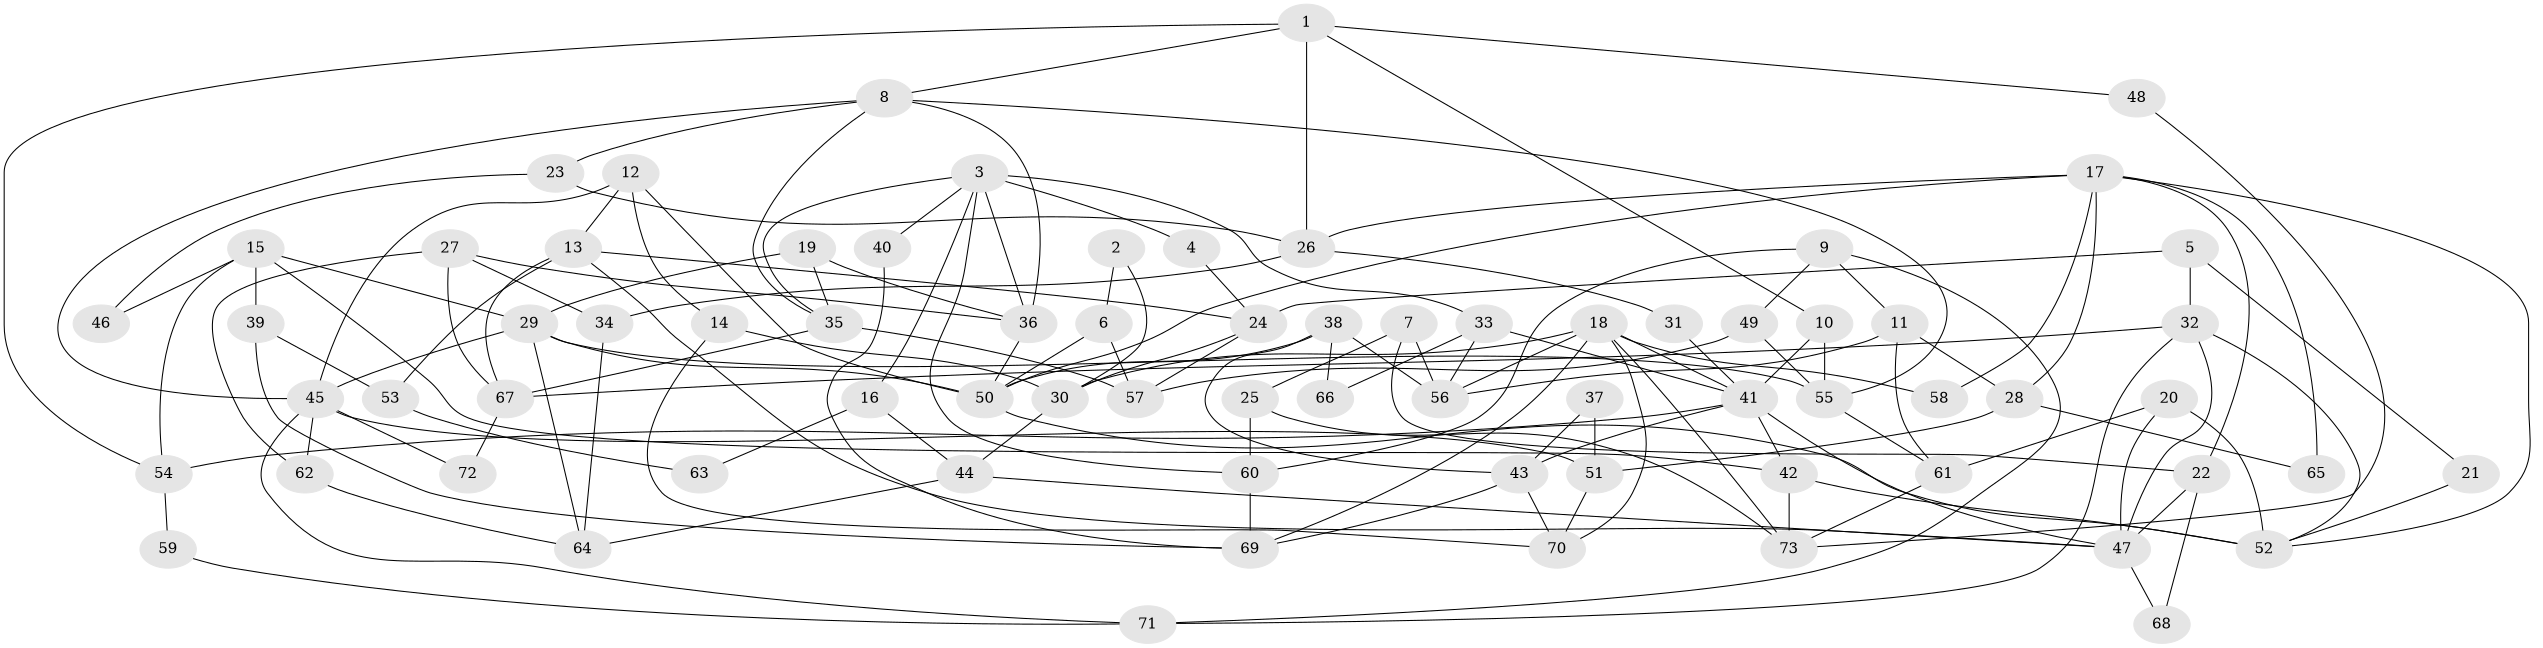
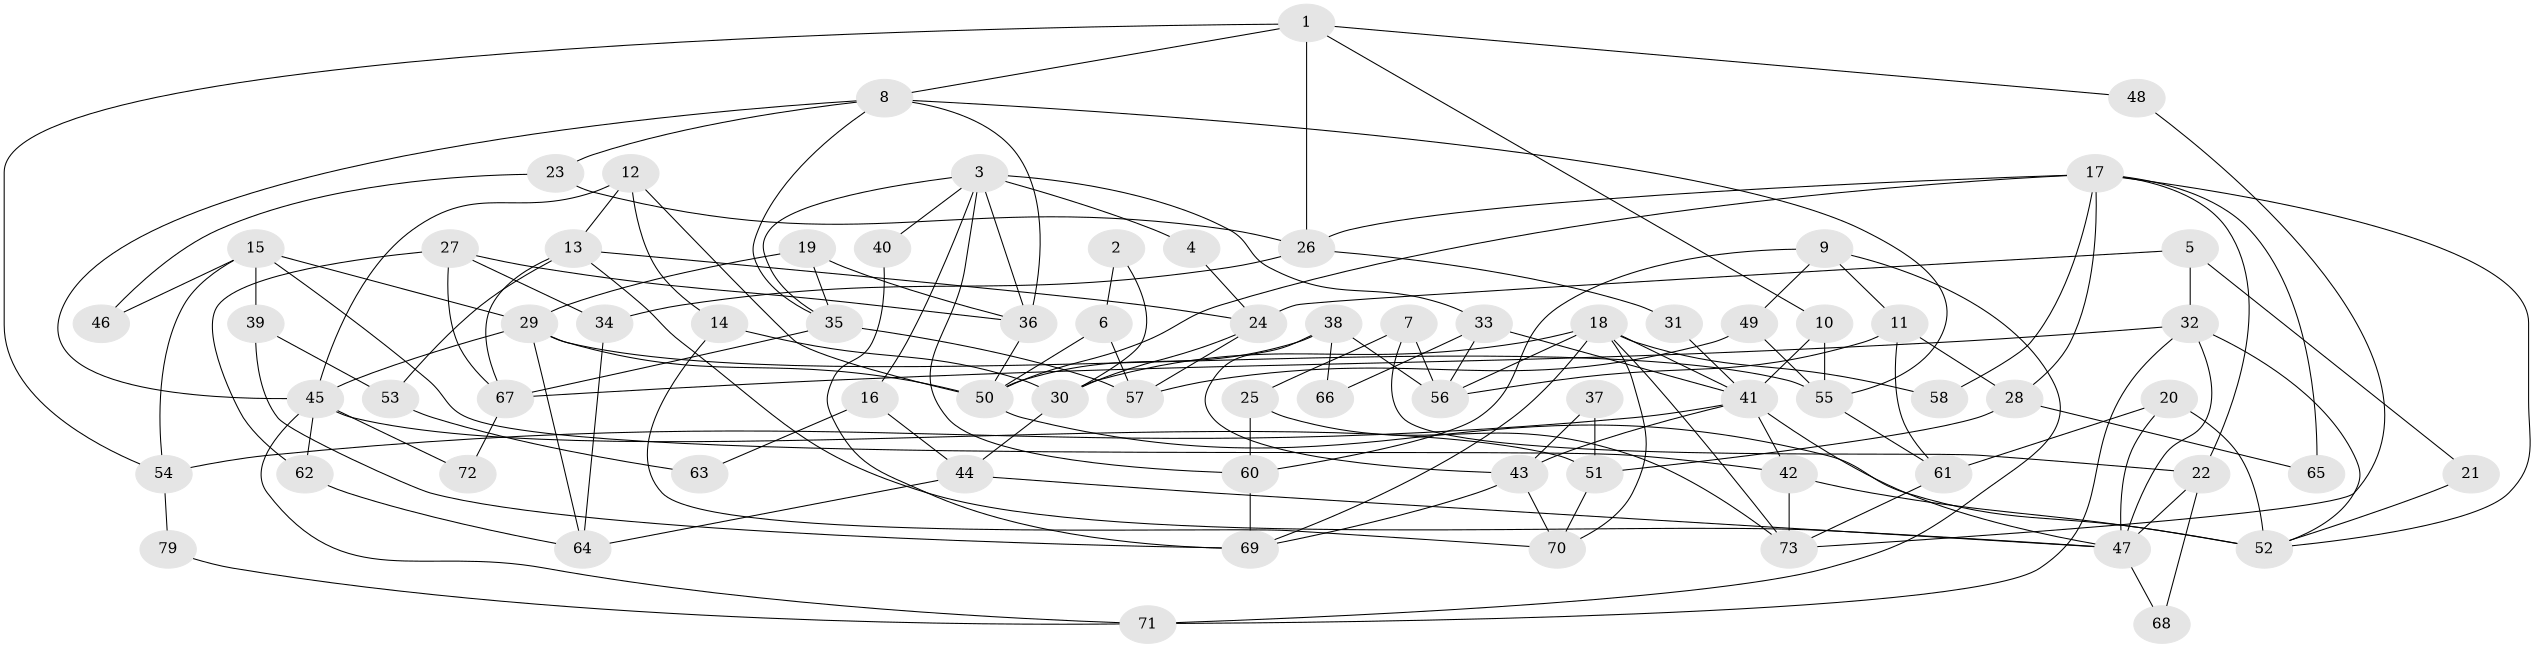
(168, 549) -> (168, 549)
